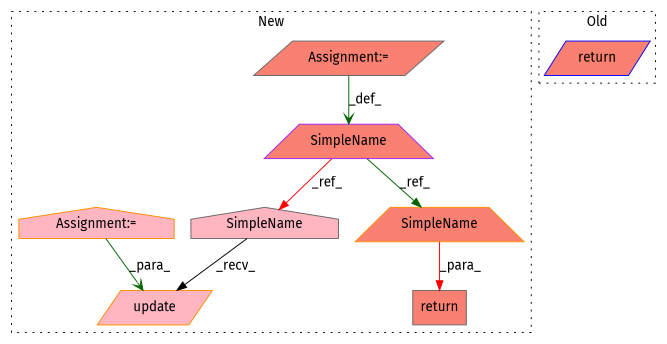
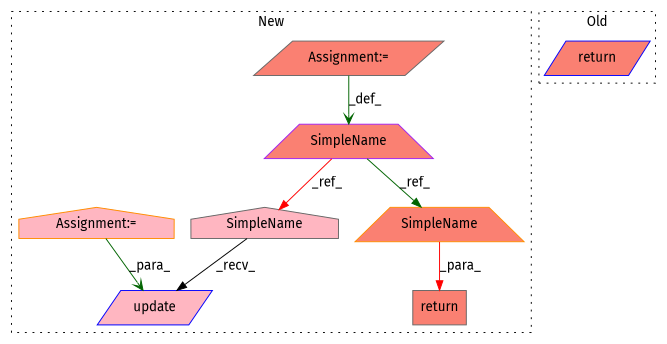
(155, 308) -> (155, 308)
